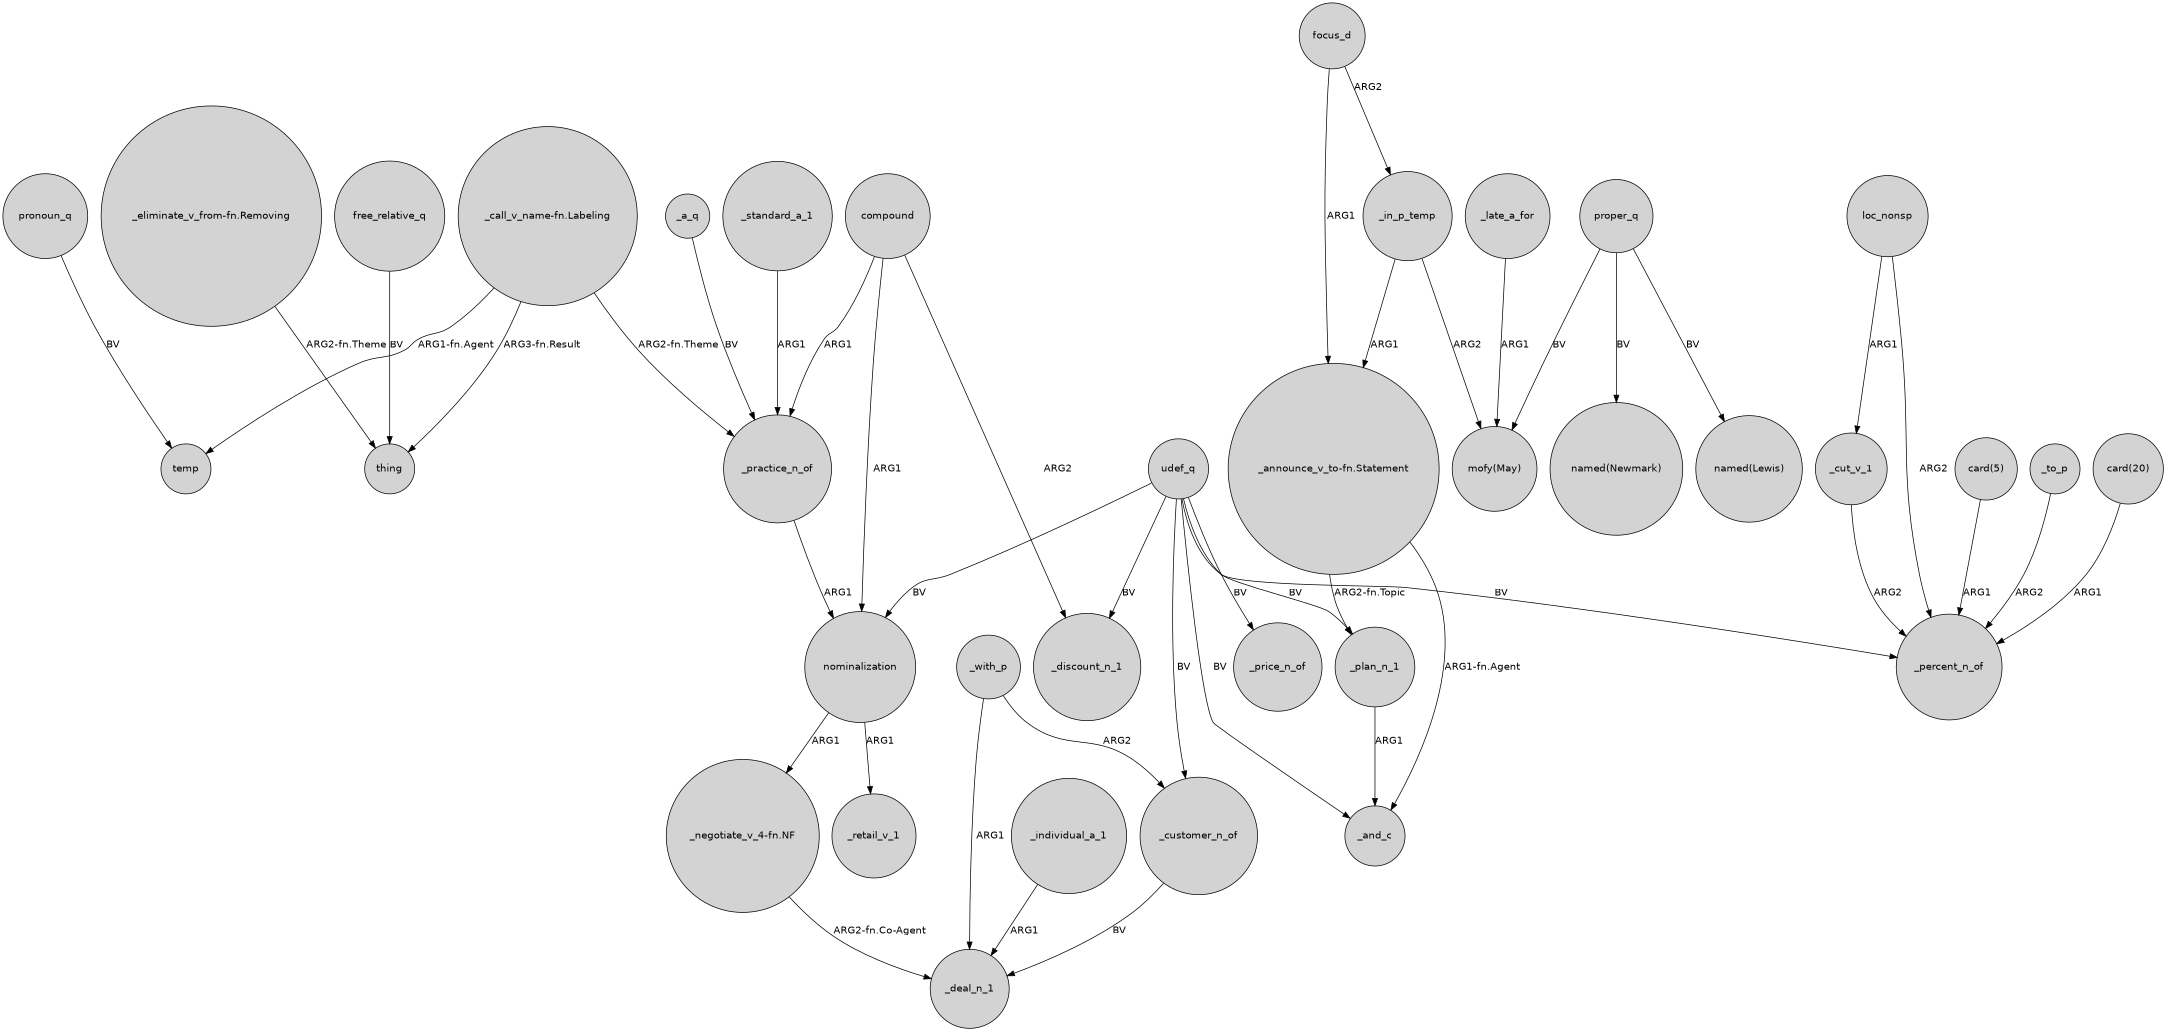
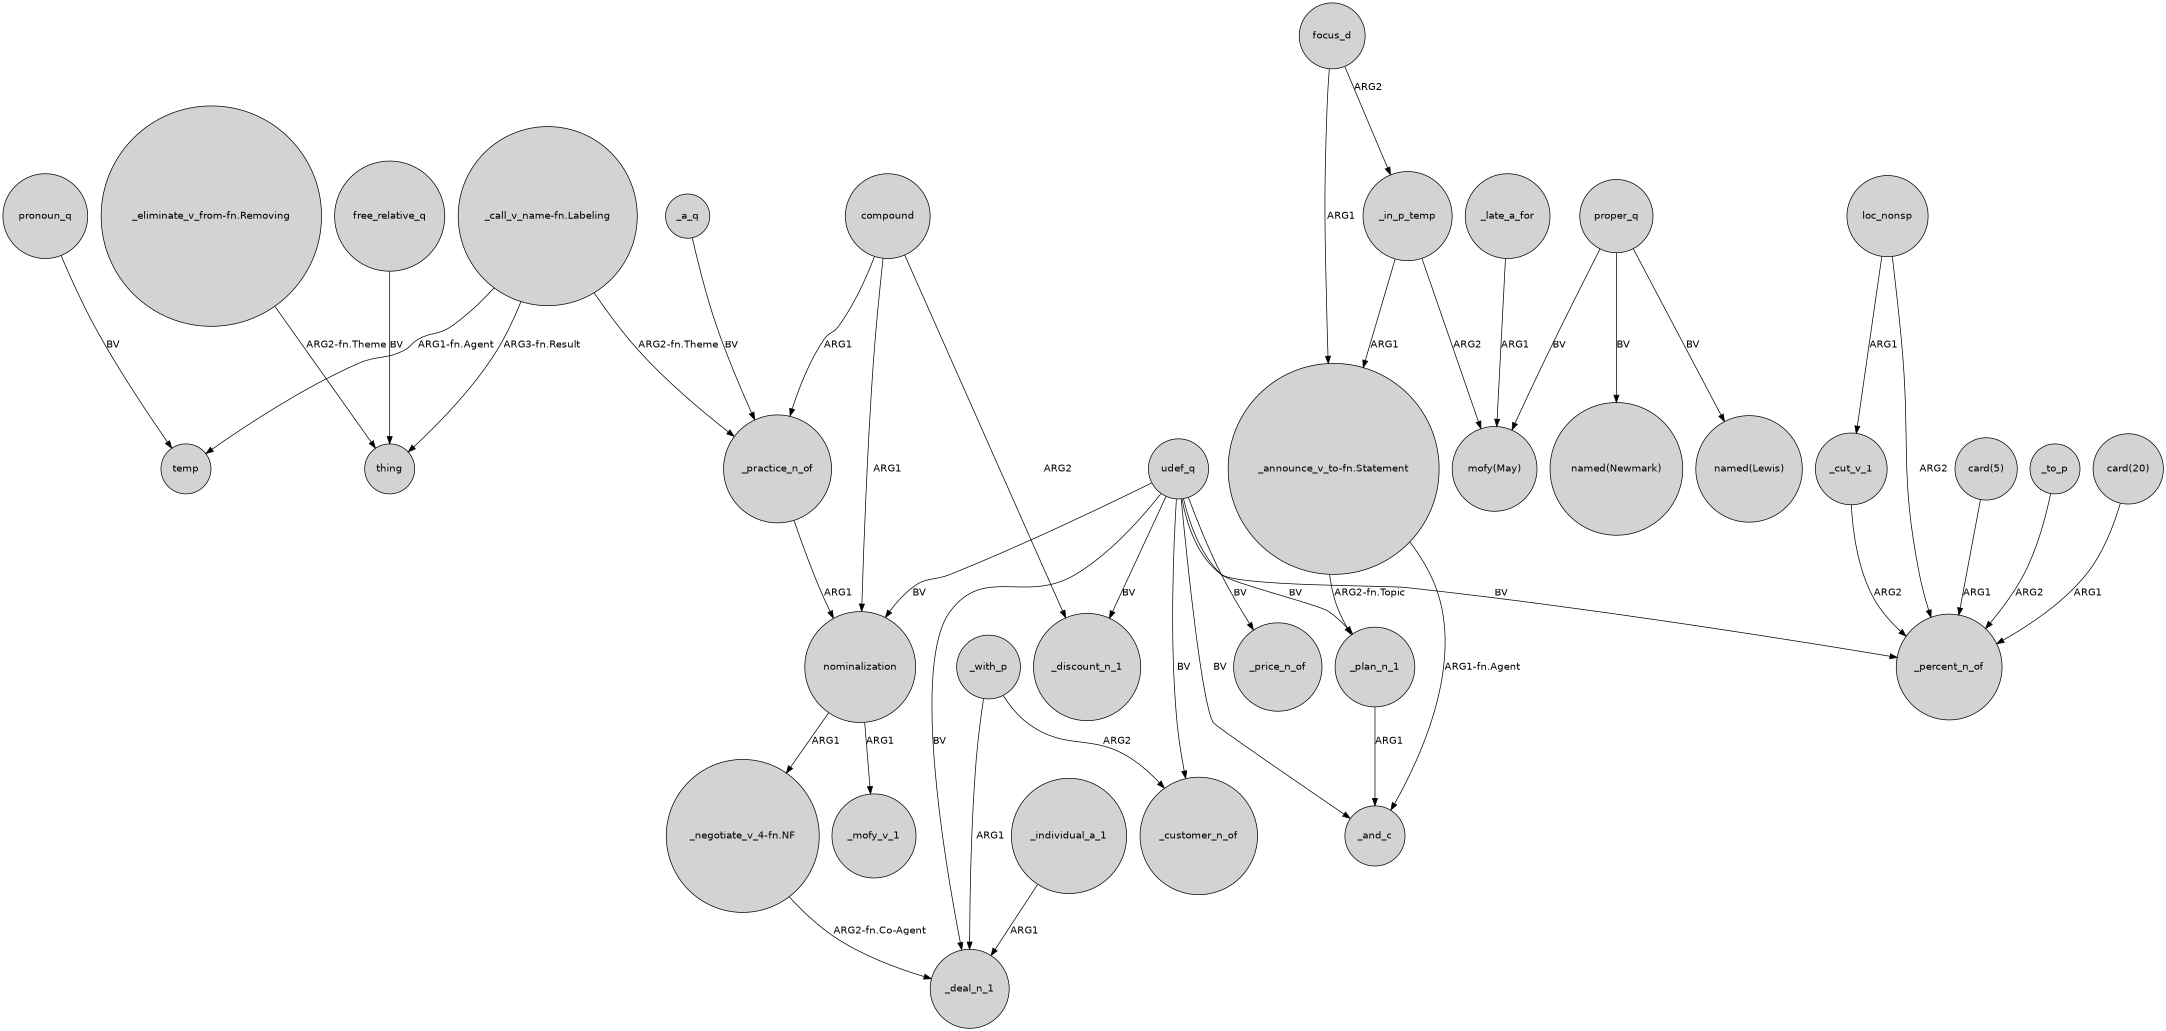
(778, 216) -> none
(874, 836) -> (874, 836)
(1094, 937) -> (937, 650)
